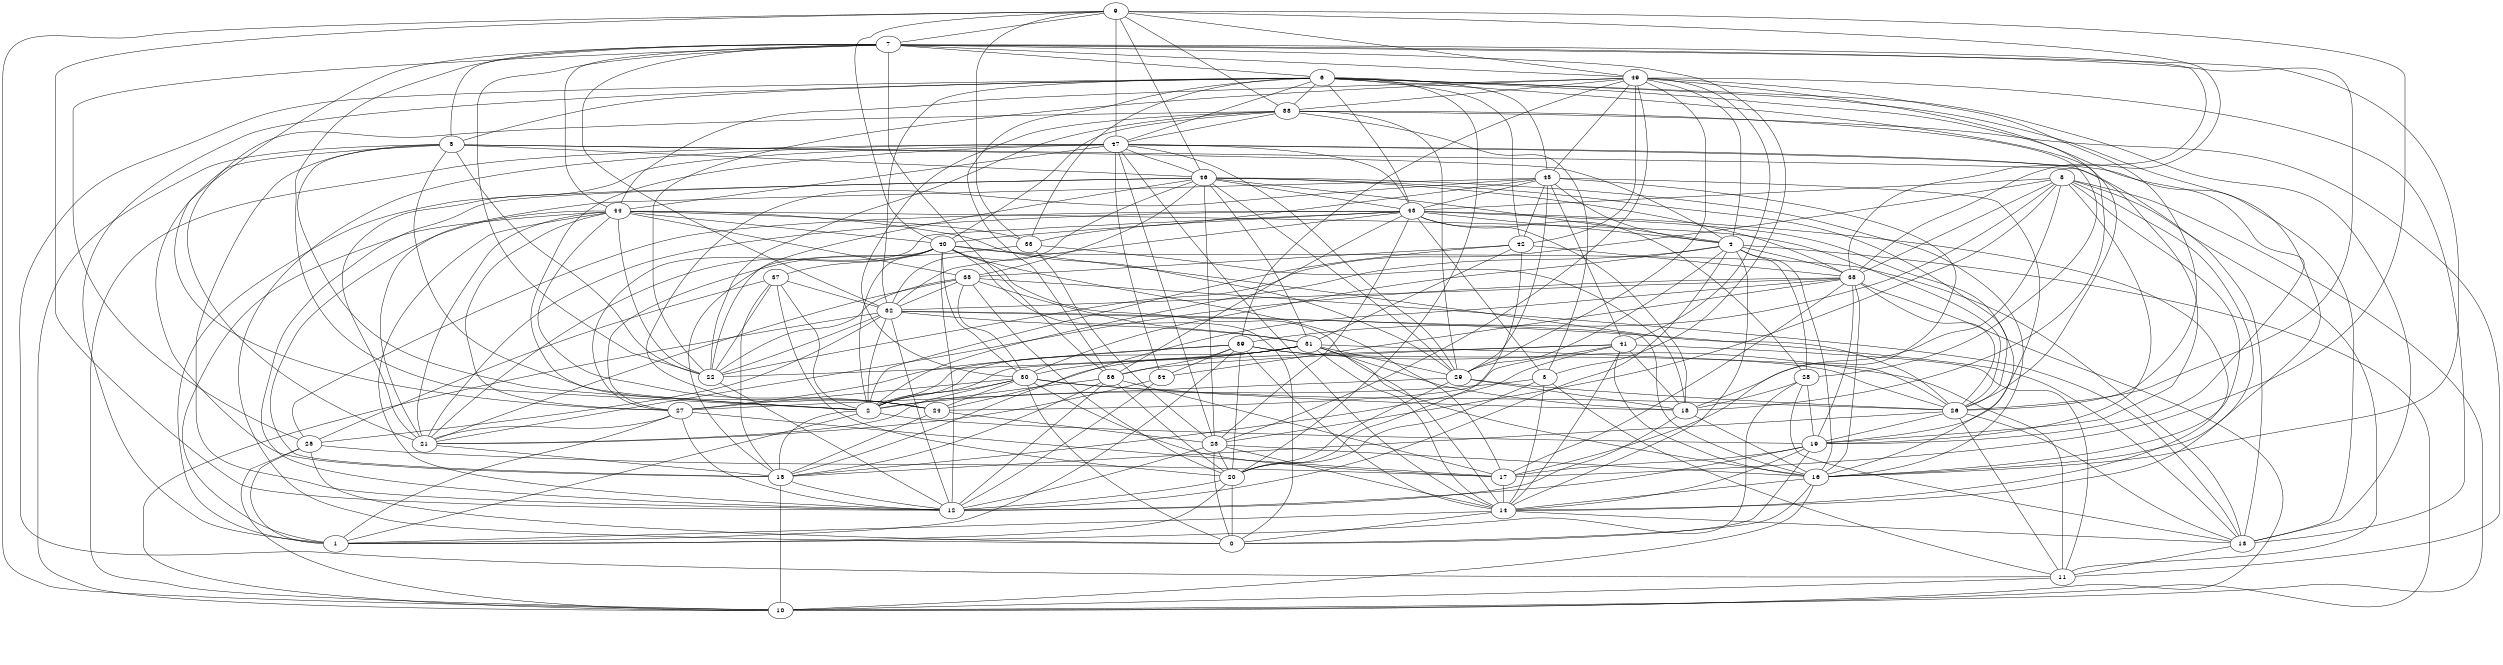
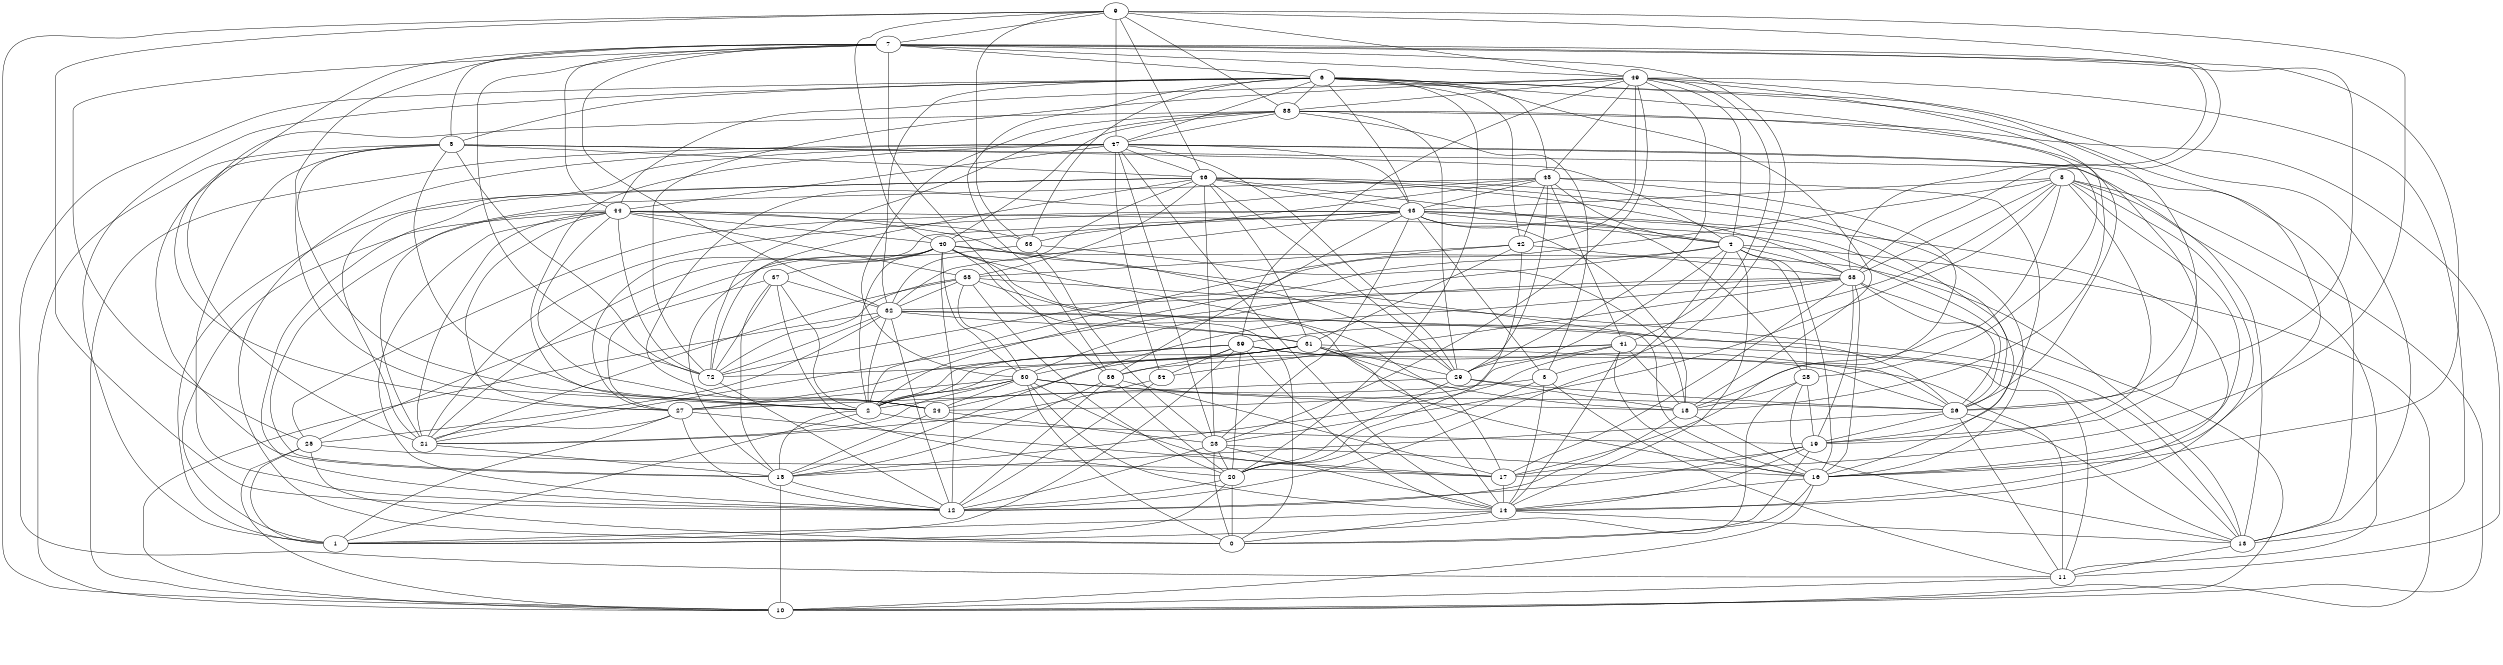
(2215, 199) -> (1716, 147)
(711, 377) -> (711, 377)
(990, 393) -> none
(1418, 416) -> (1245, 491)
